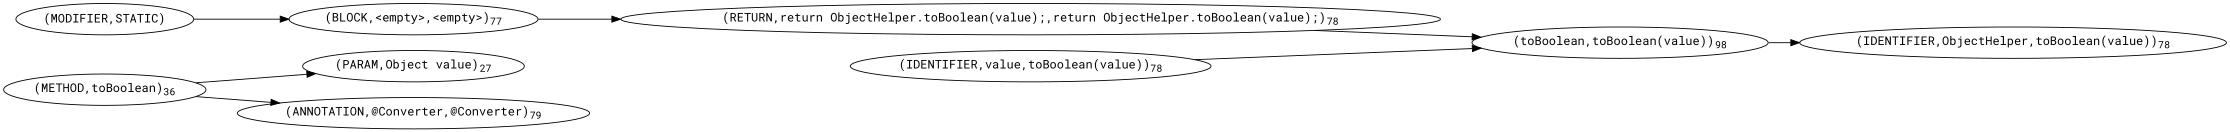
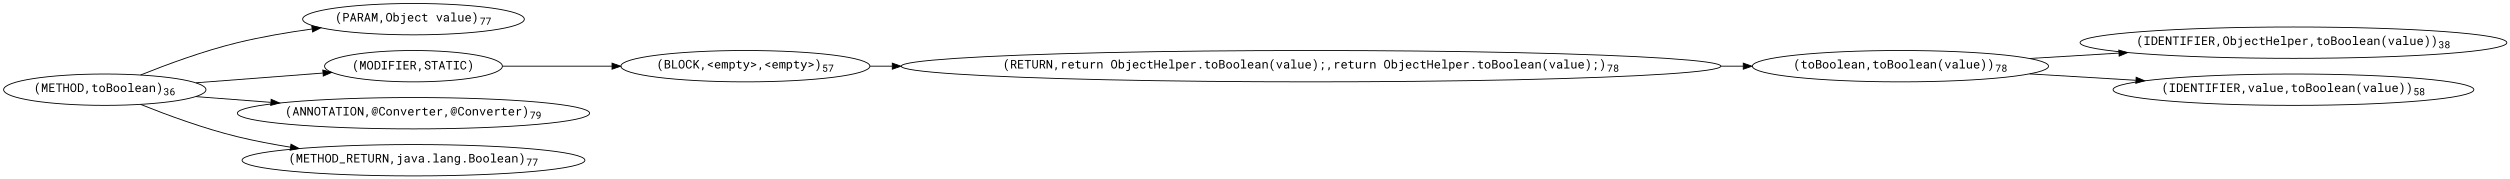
(496, 18) -> (828, 65)
(1721, 41) -> (2001, 65)
(2164, 41) -> (2445, 41)
(1333, 54) -> (2083, 77)
(486, 65) -> (486, 18)
(1156, 65) -> (2419, 88)
none -> (259, 78)
none -> (413, 160)
